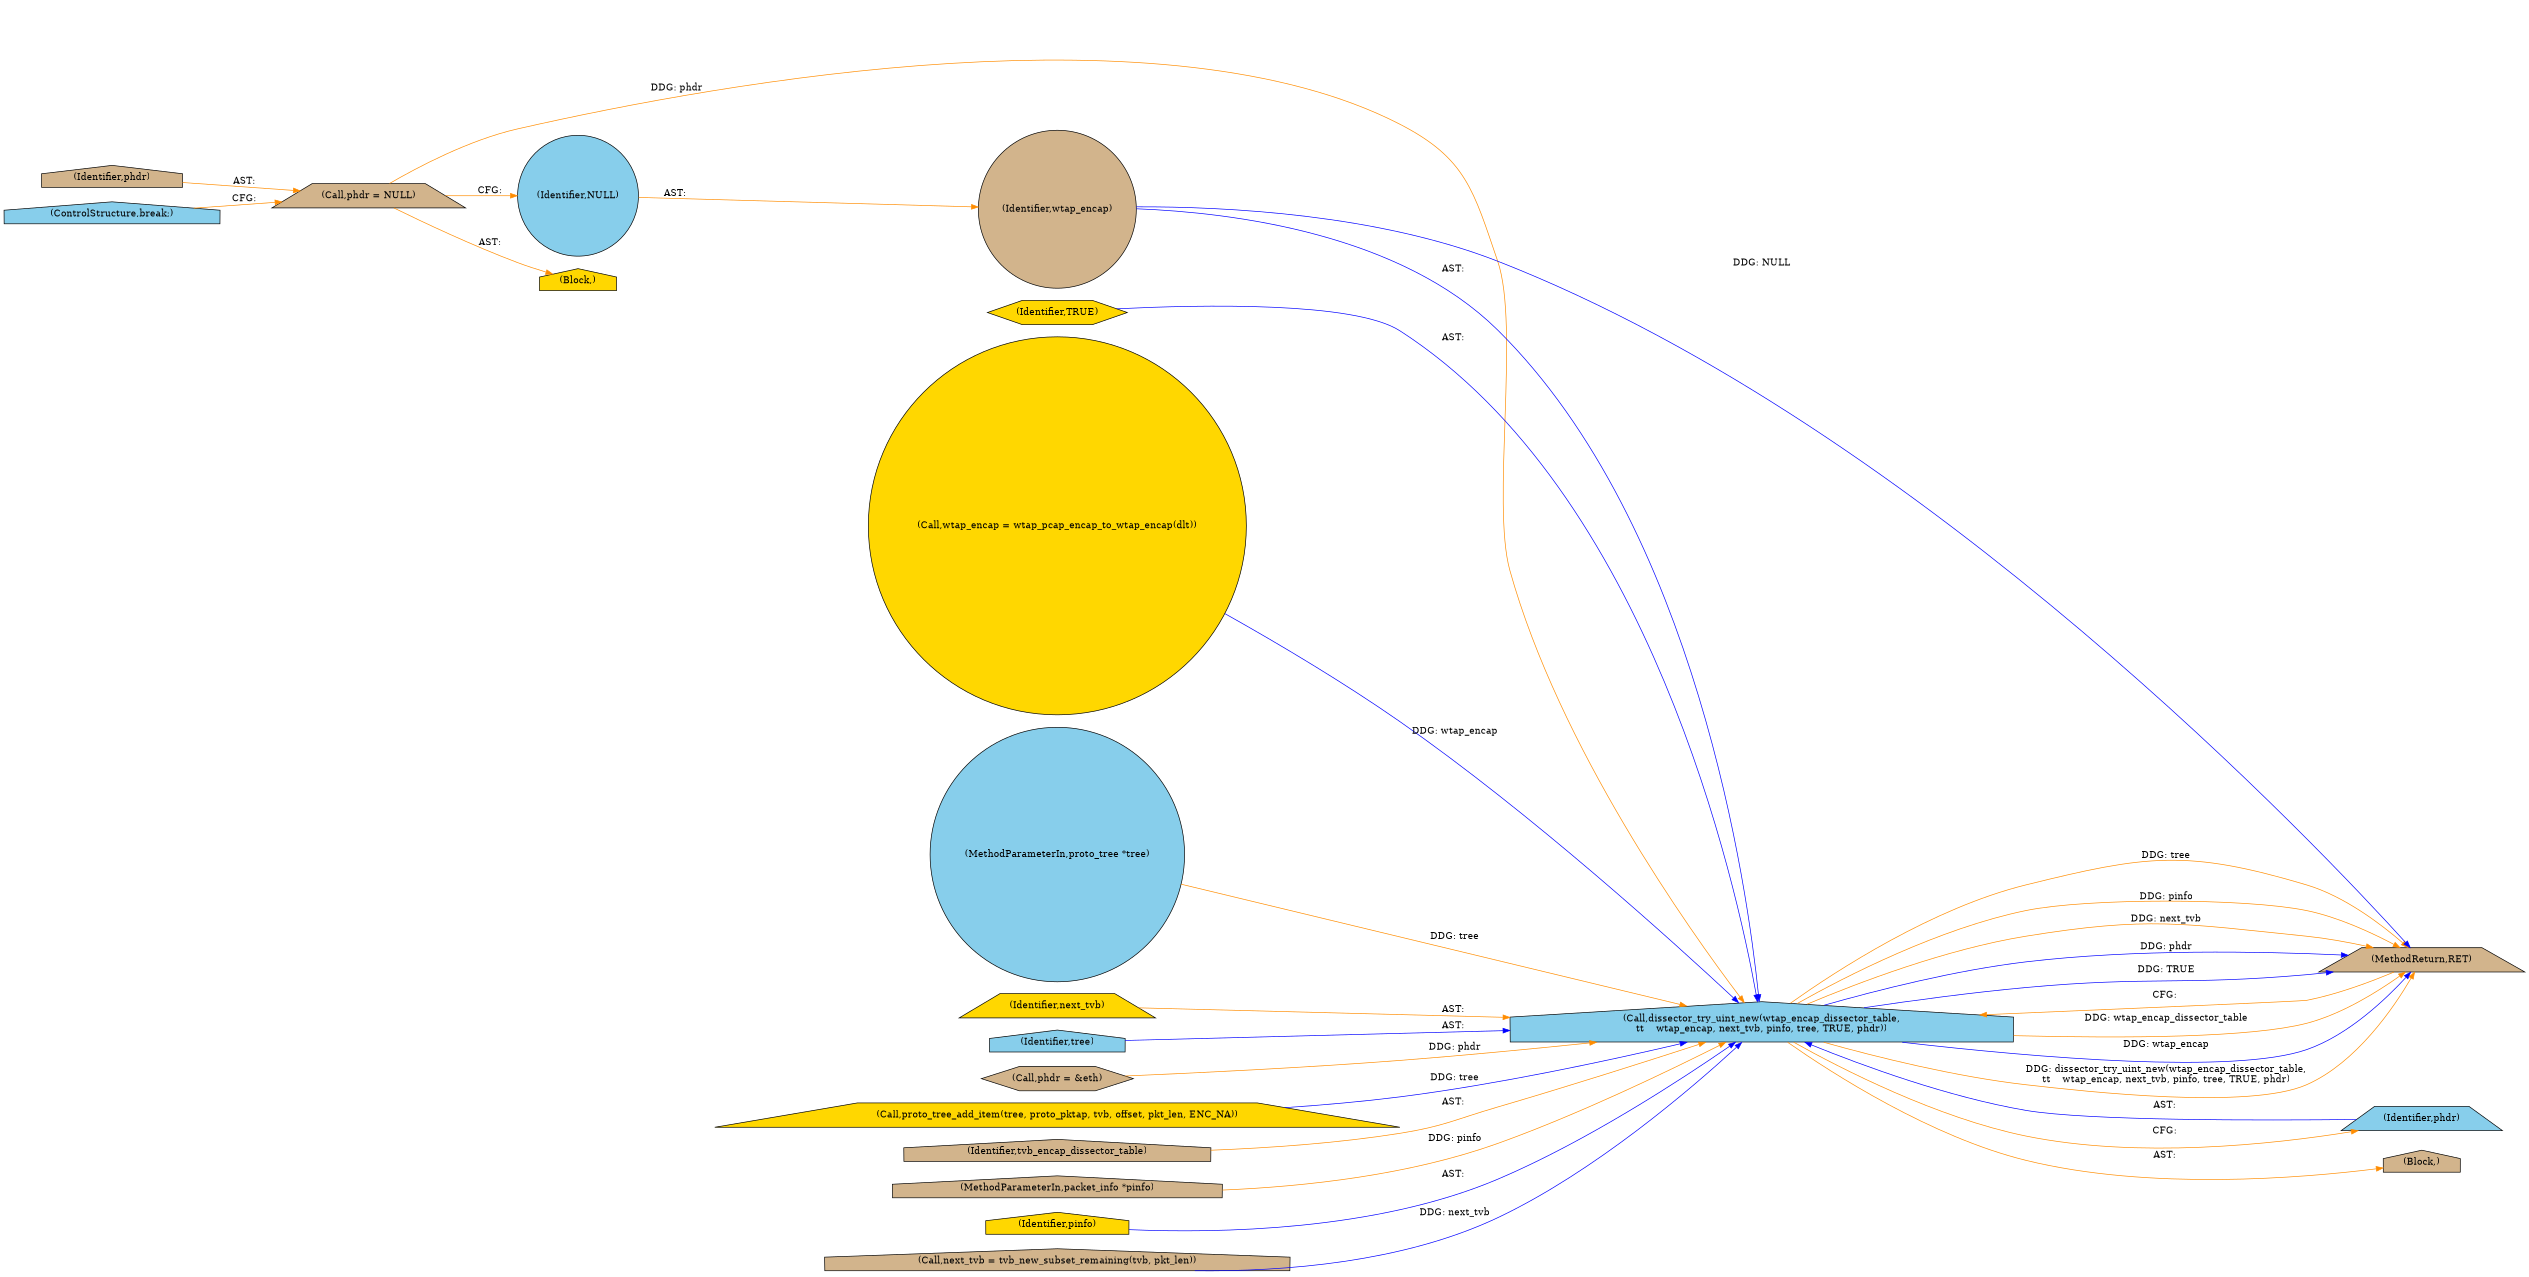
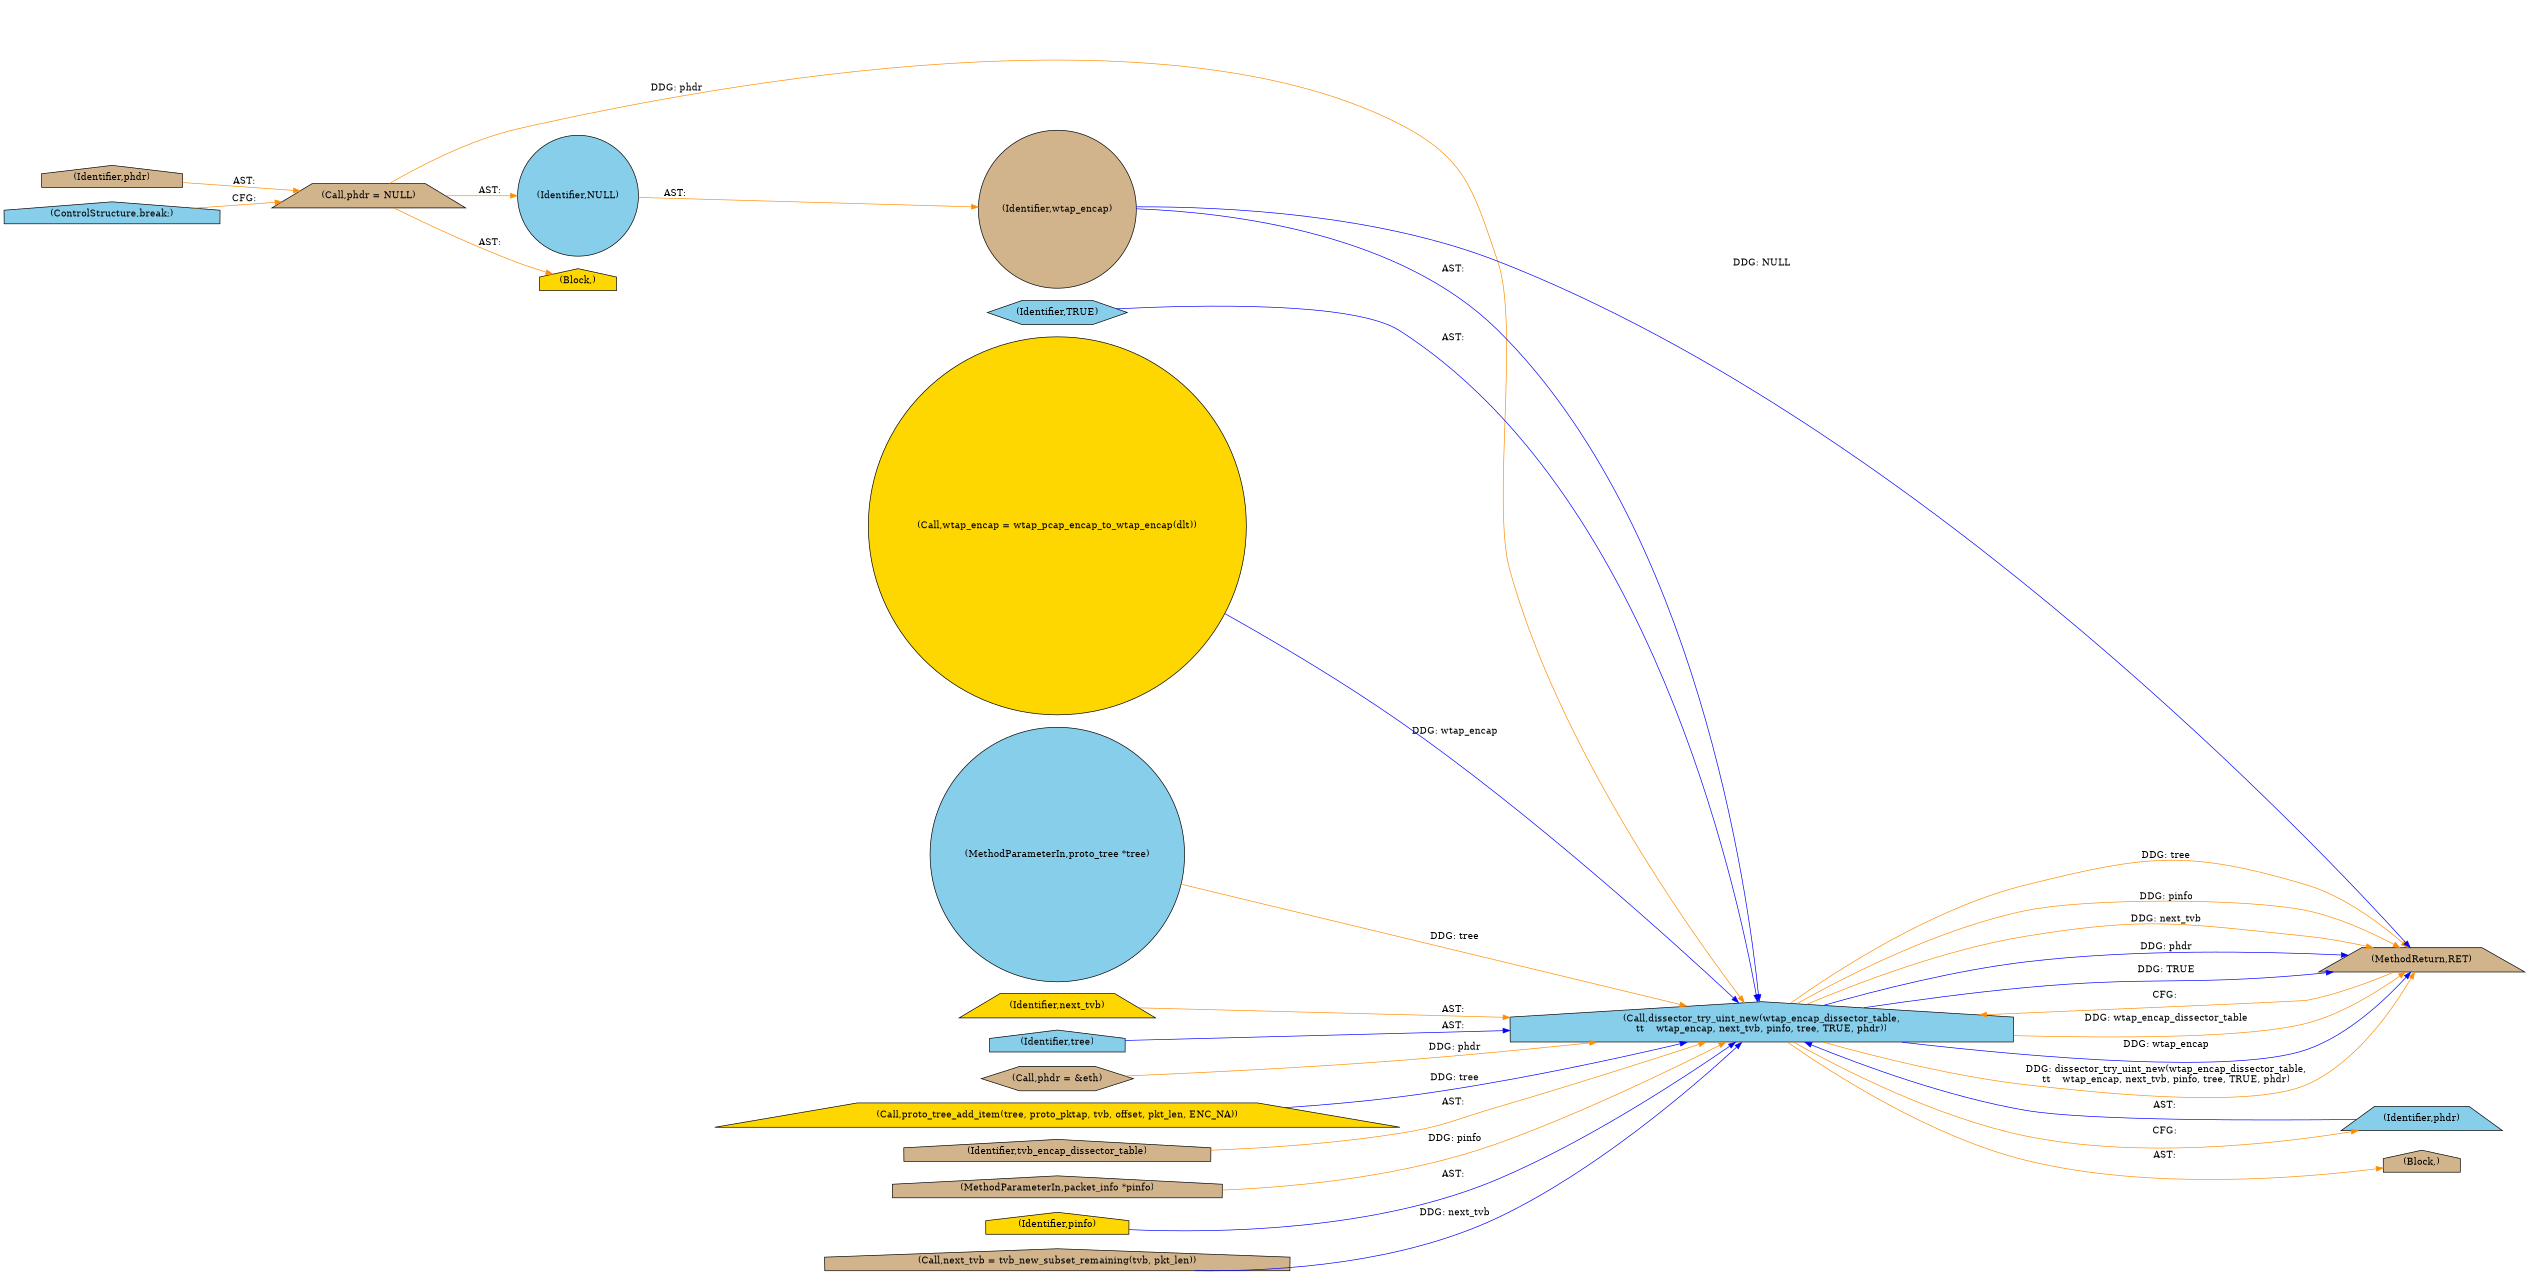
(492, 191) -> (492, 191)
(1057, 313) -> (1057, 313)
